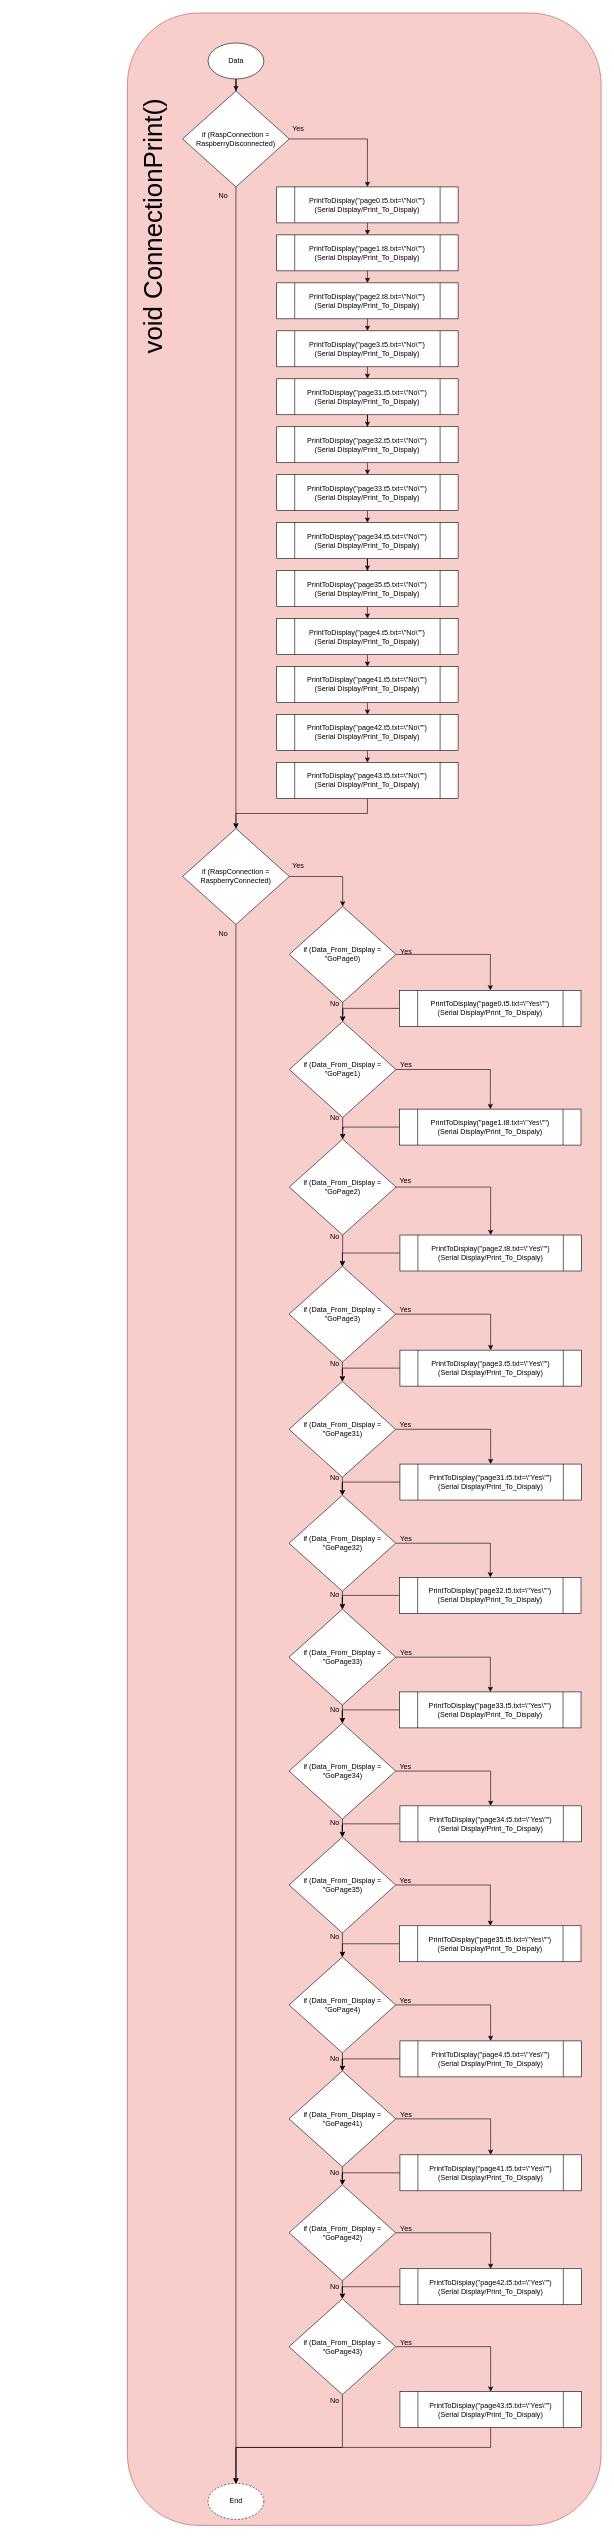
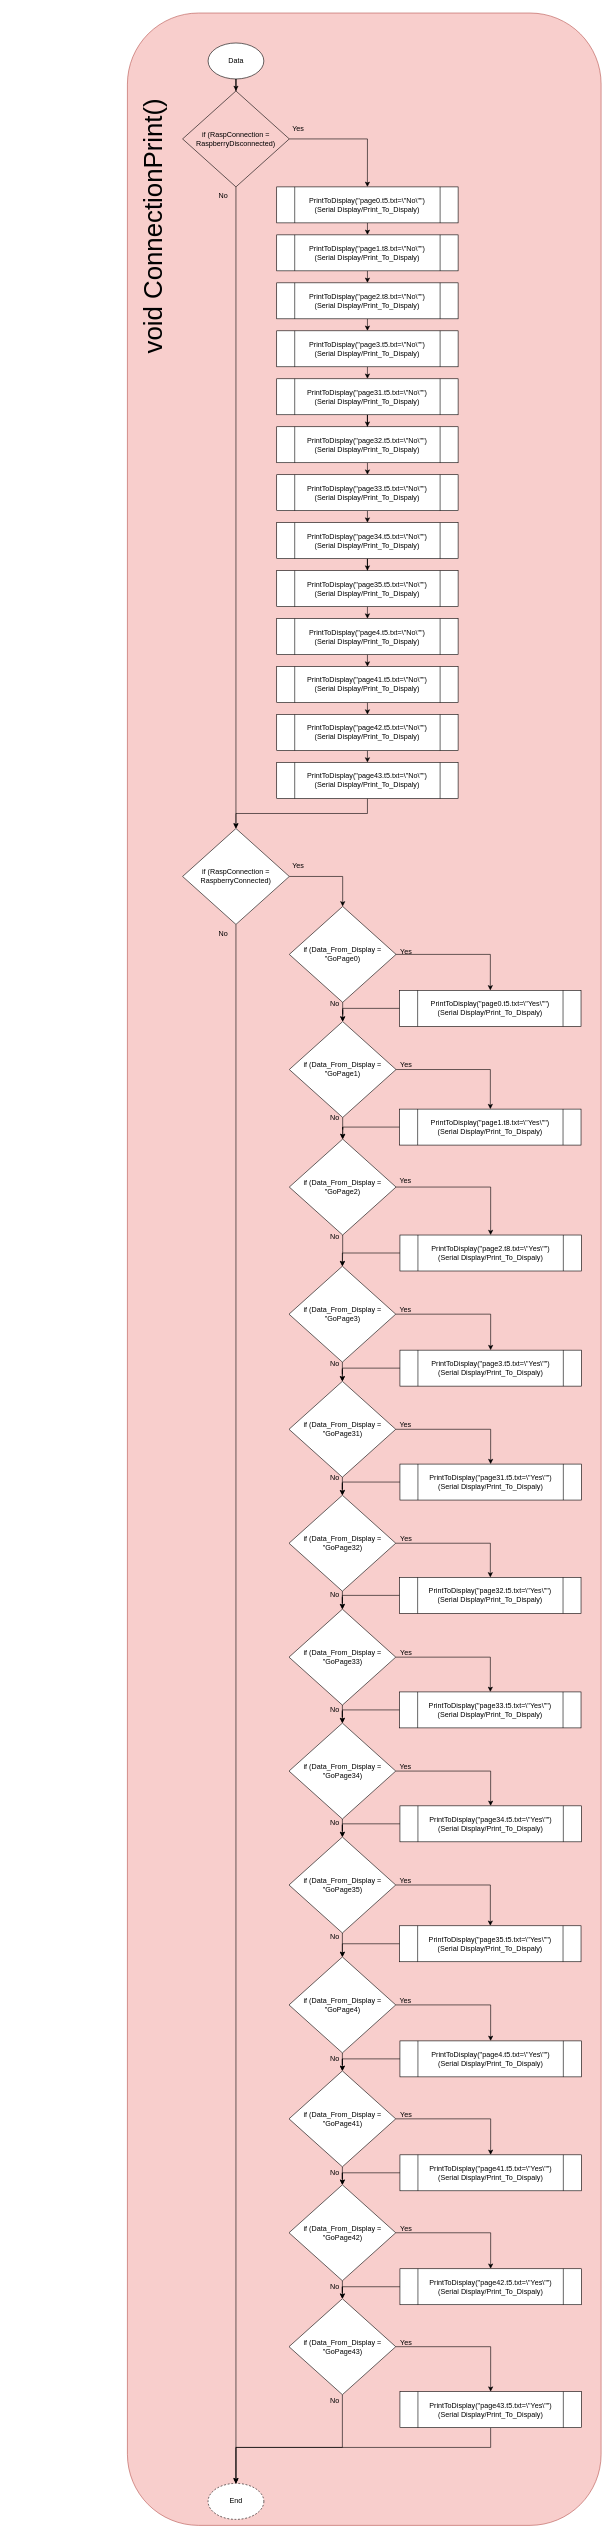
(236, 138) -> (236, 138)
